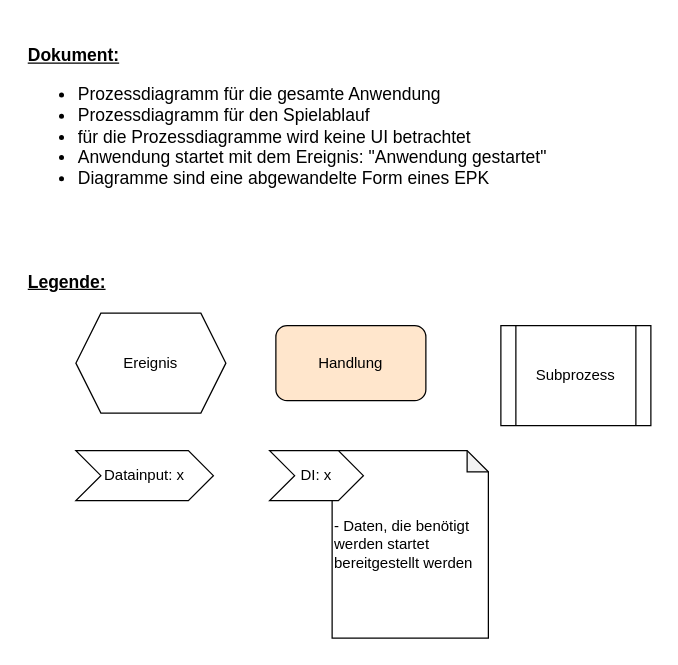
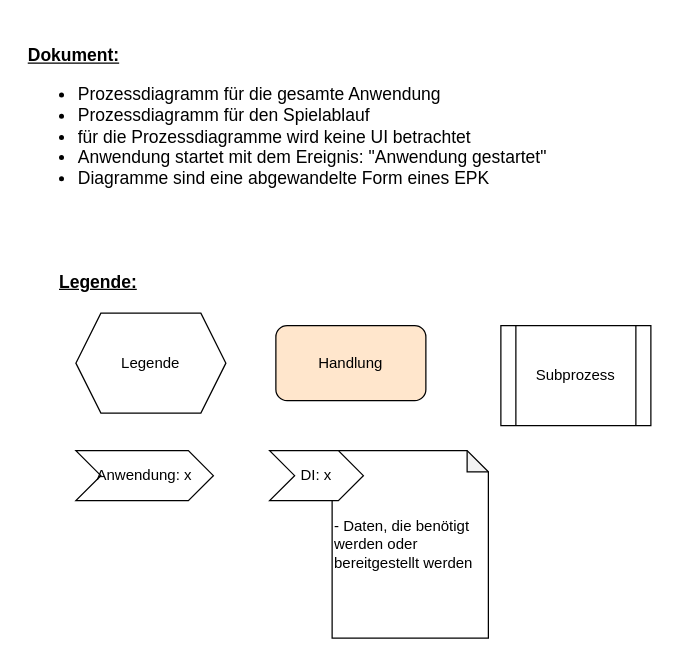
(69, 282) -> (101, 282)
(151, 363) -> (151, 363)
(144, 476) -> (144, 476)
(411, 544) -> (411, 544)
